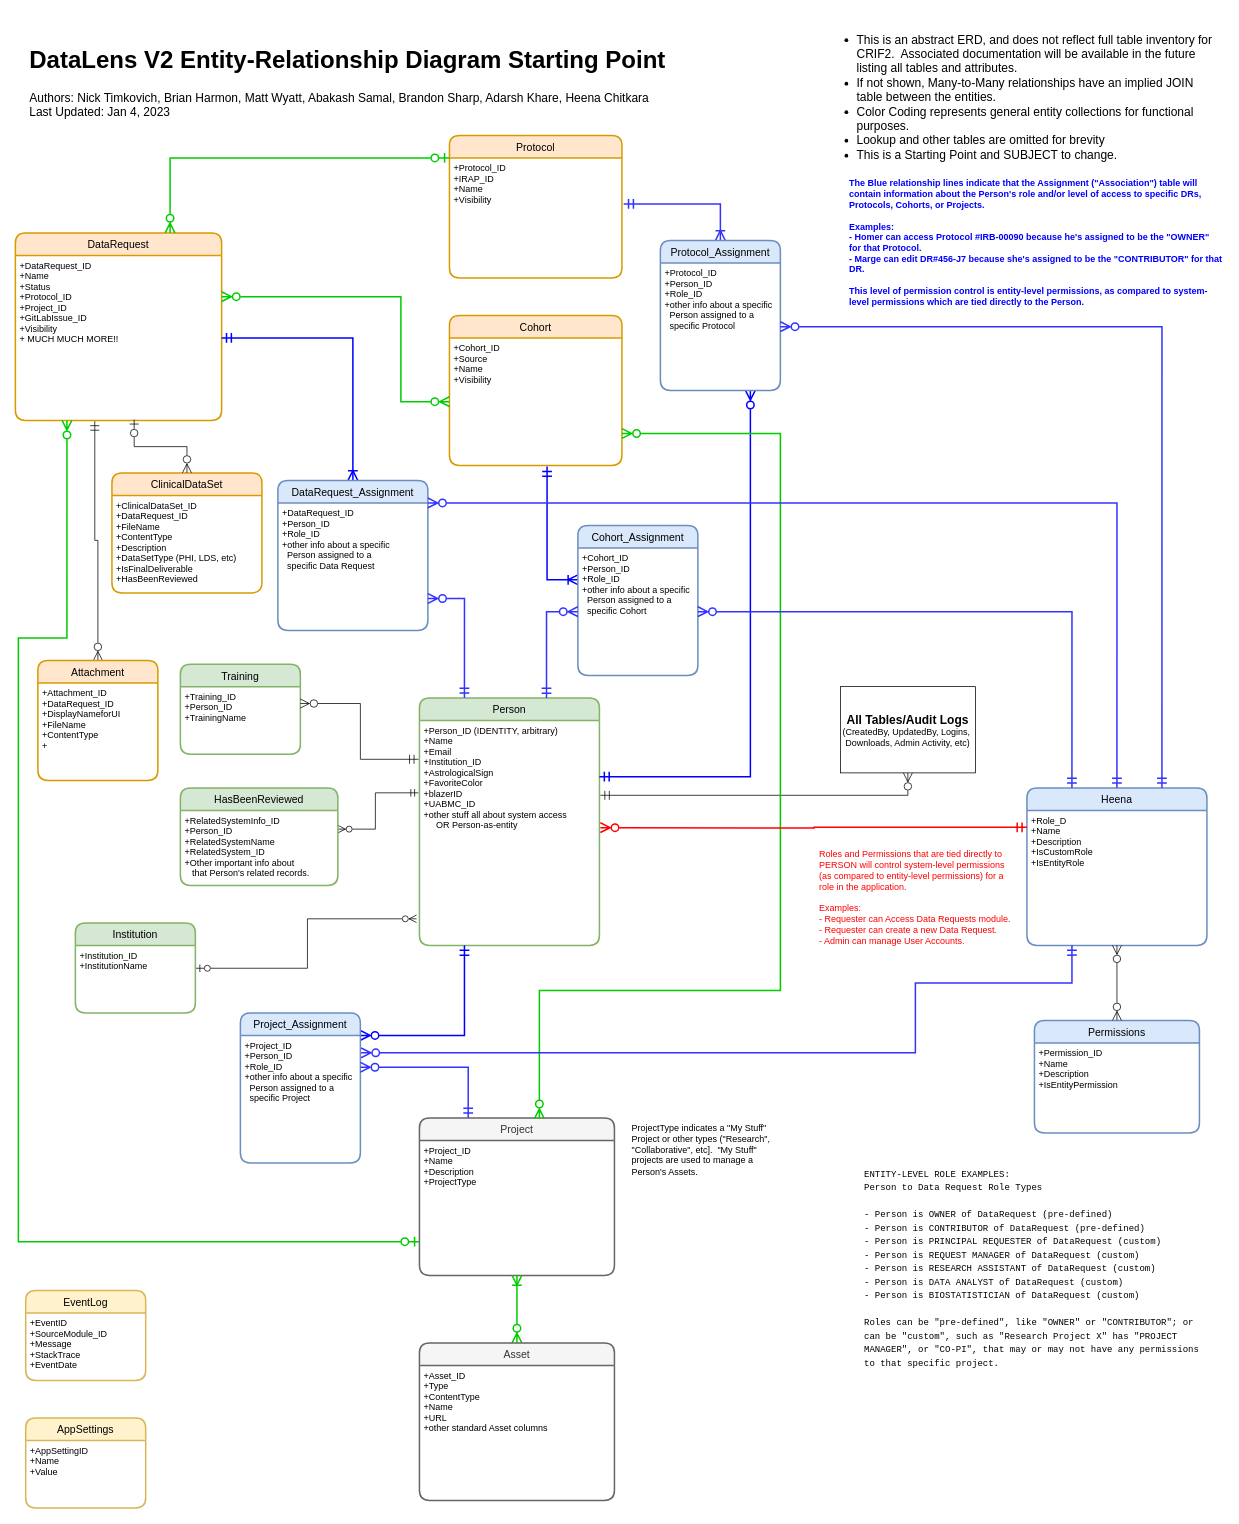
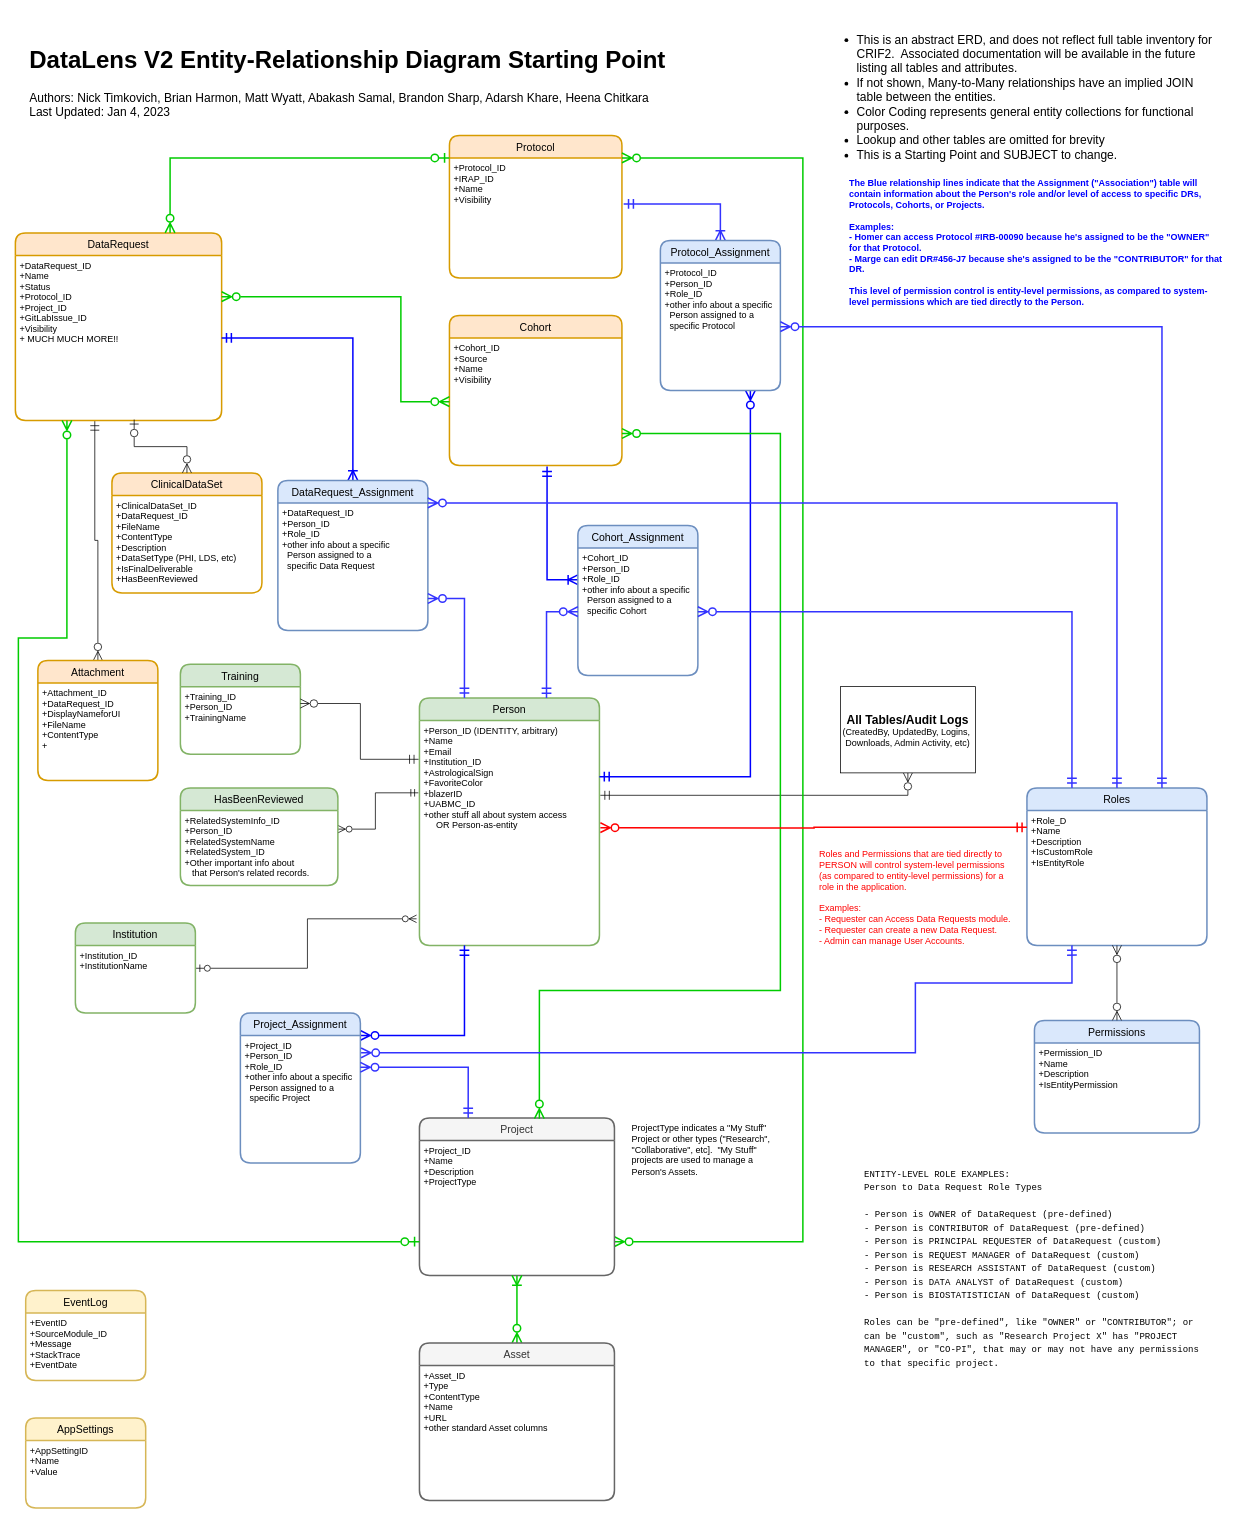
none -> (803, 703)
(1117, 800) -> (1117, 800)
